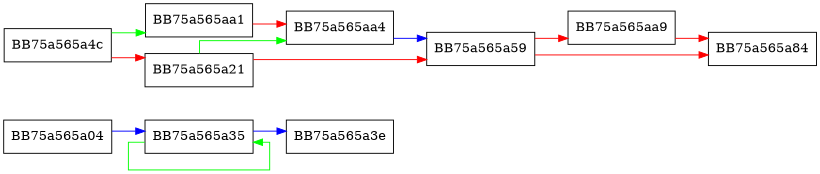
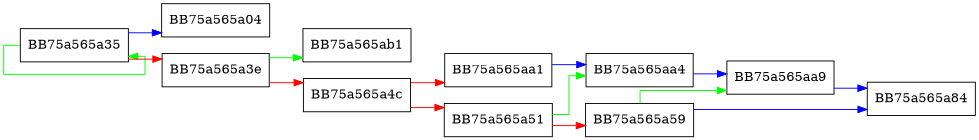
(265, 24) -> (564, 65)
(124, 33) -> (423, 83)
(405, 38) -> (705, 74)
(547, 38) -> (672, 91)
(687, 38) -> (846, 88)
none -> (357, 45)
(617, 55) -> (776, 109)
(199, 70) -> (498, 120)
none -> (282, 83)
(124, 131) -> (140, 33)
(265, 131) -> (141, 59)
